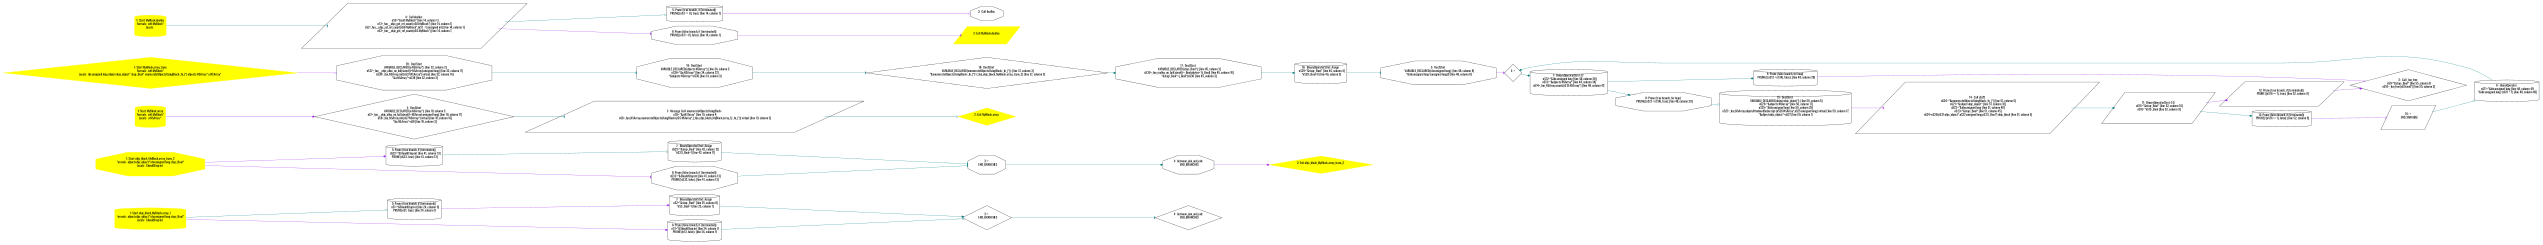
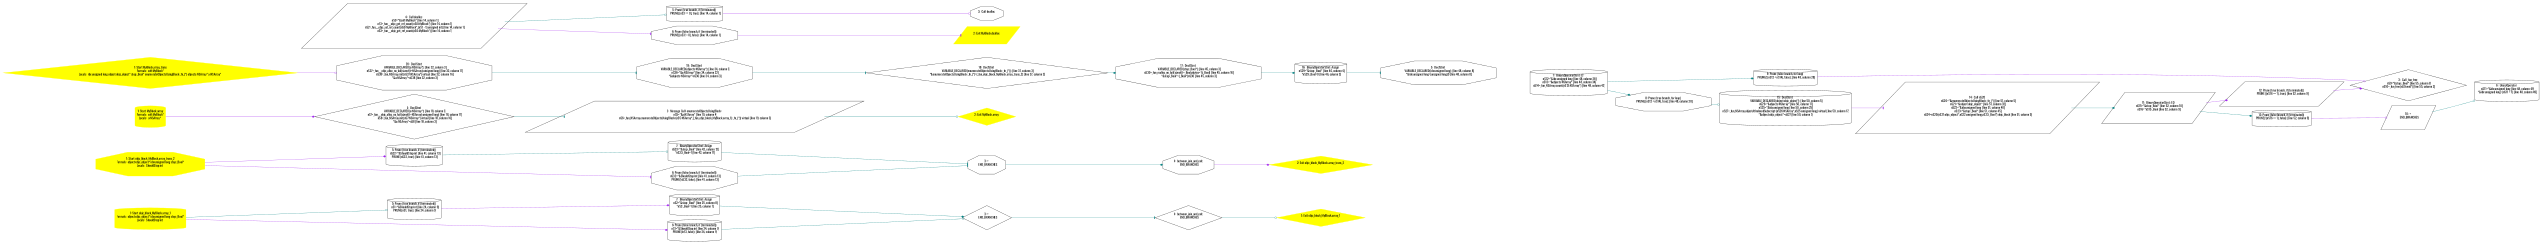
(150, 26) -> none
(1513, 73) -> none
(2408, 118) -> (2408, 118)
none -> (1321, 218)
